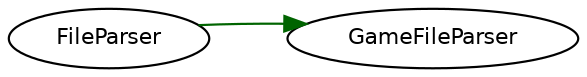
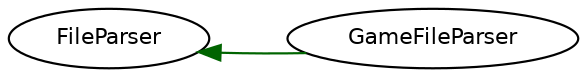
(241, 24) -> (264, 53)
